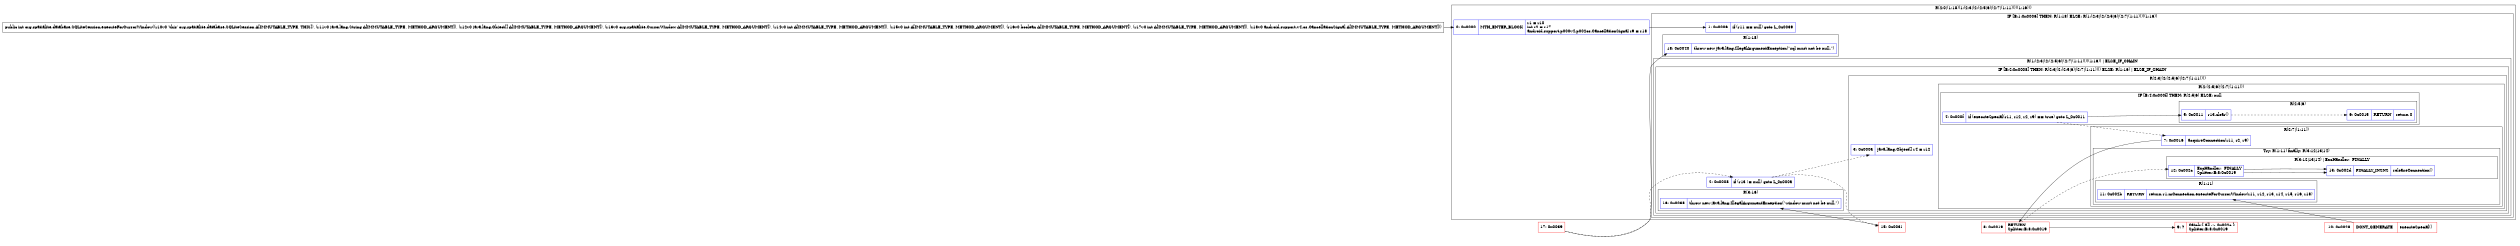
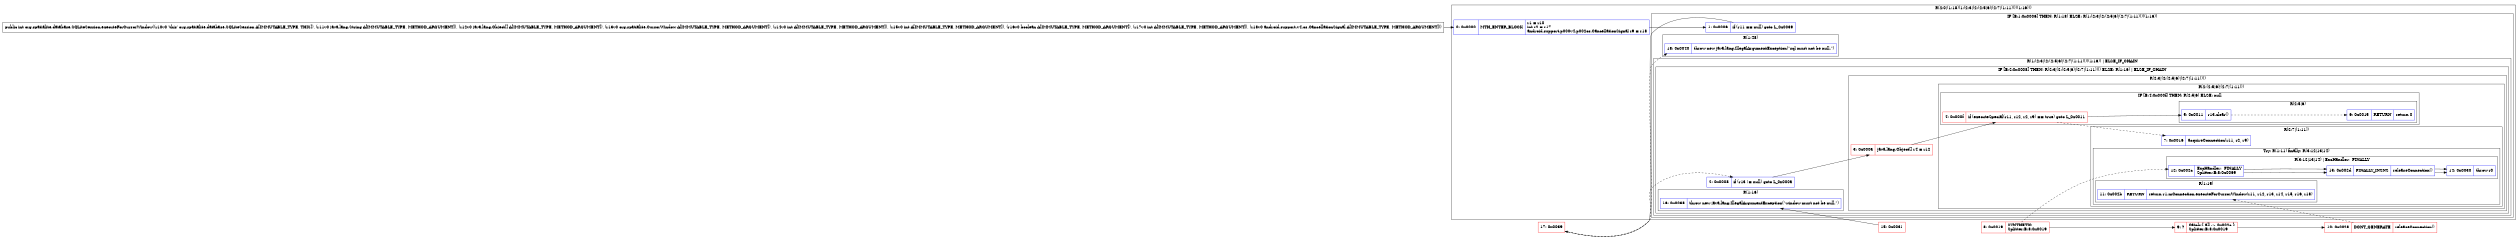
(1751, 38) -> (1751, 38)
(2015, 117) -> (2015, 117)
none -> (1650, 127)
none -> (1952, 134)
(1892, 150) -> (1892, 150)
(2081, 161) -> none
(1820, 166) -> (1820, 166)
none -> (2471, 171)
(2217, 173) -> (2217, 173)
(1651, 179) -> (1651, 179)
(1835, 183) -> none
(2206, 184) -> (2206, 184)
(1751, 193) -> (1751, 193)
(2294, 211) -> (2294, 211)
(2017, 225) -> (2020, 225)
none -> (2280, 227)
(2416, 227) -> (2415, 227)
